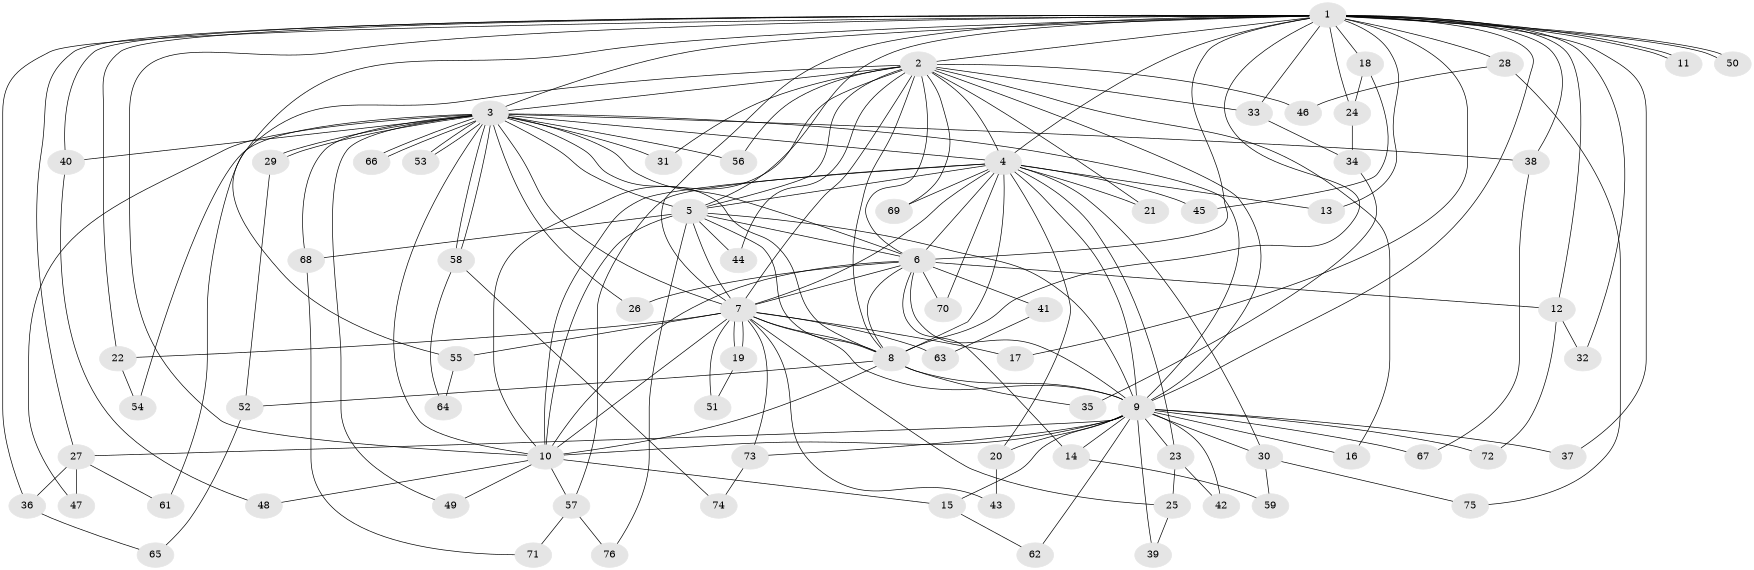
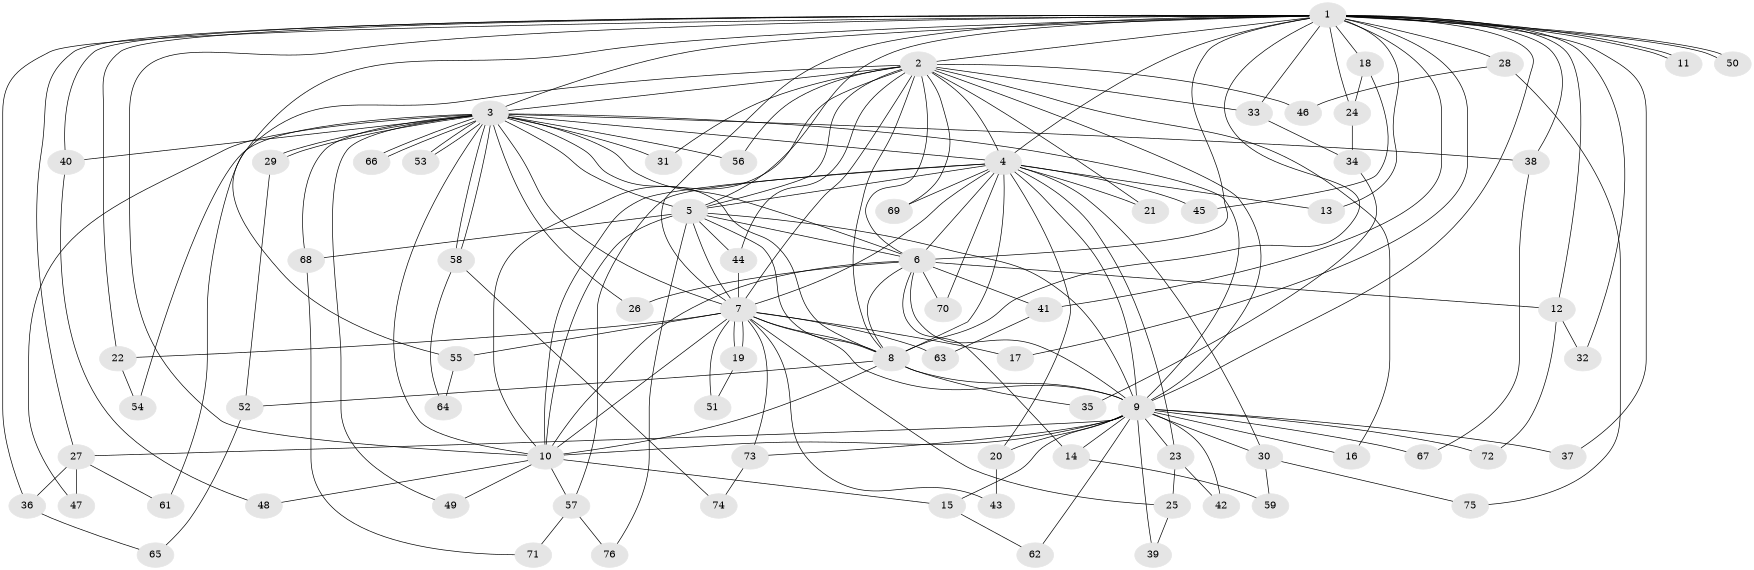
none -> (1359, 234)
(828, 285) -> (739, 285)
